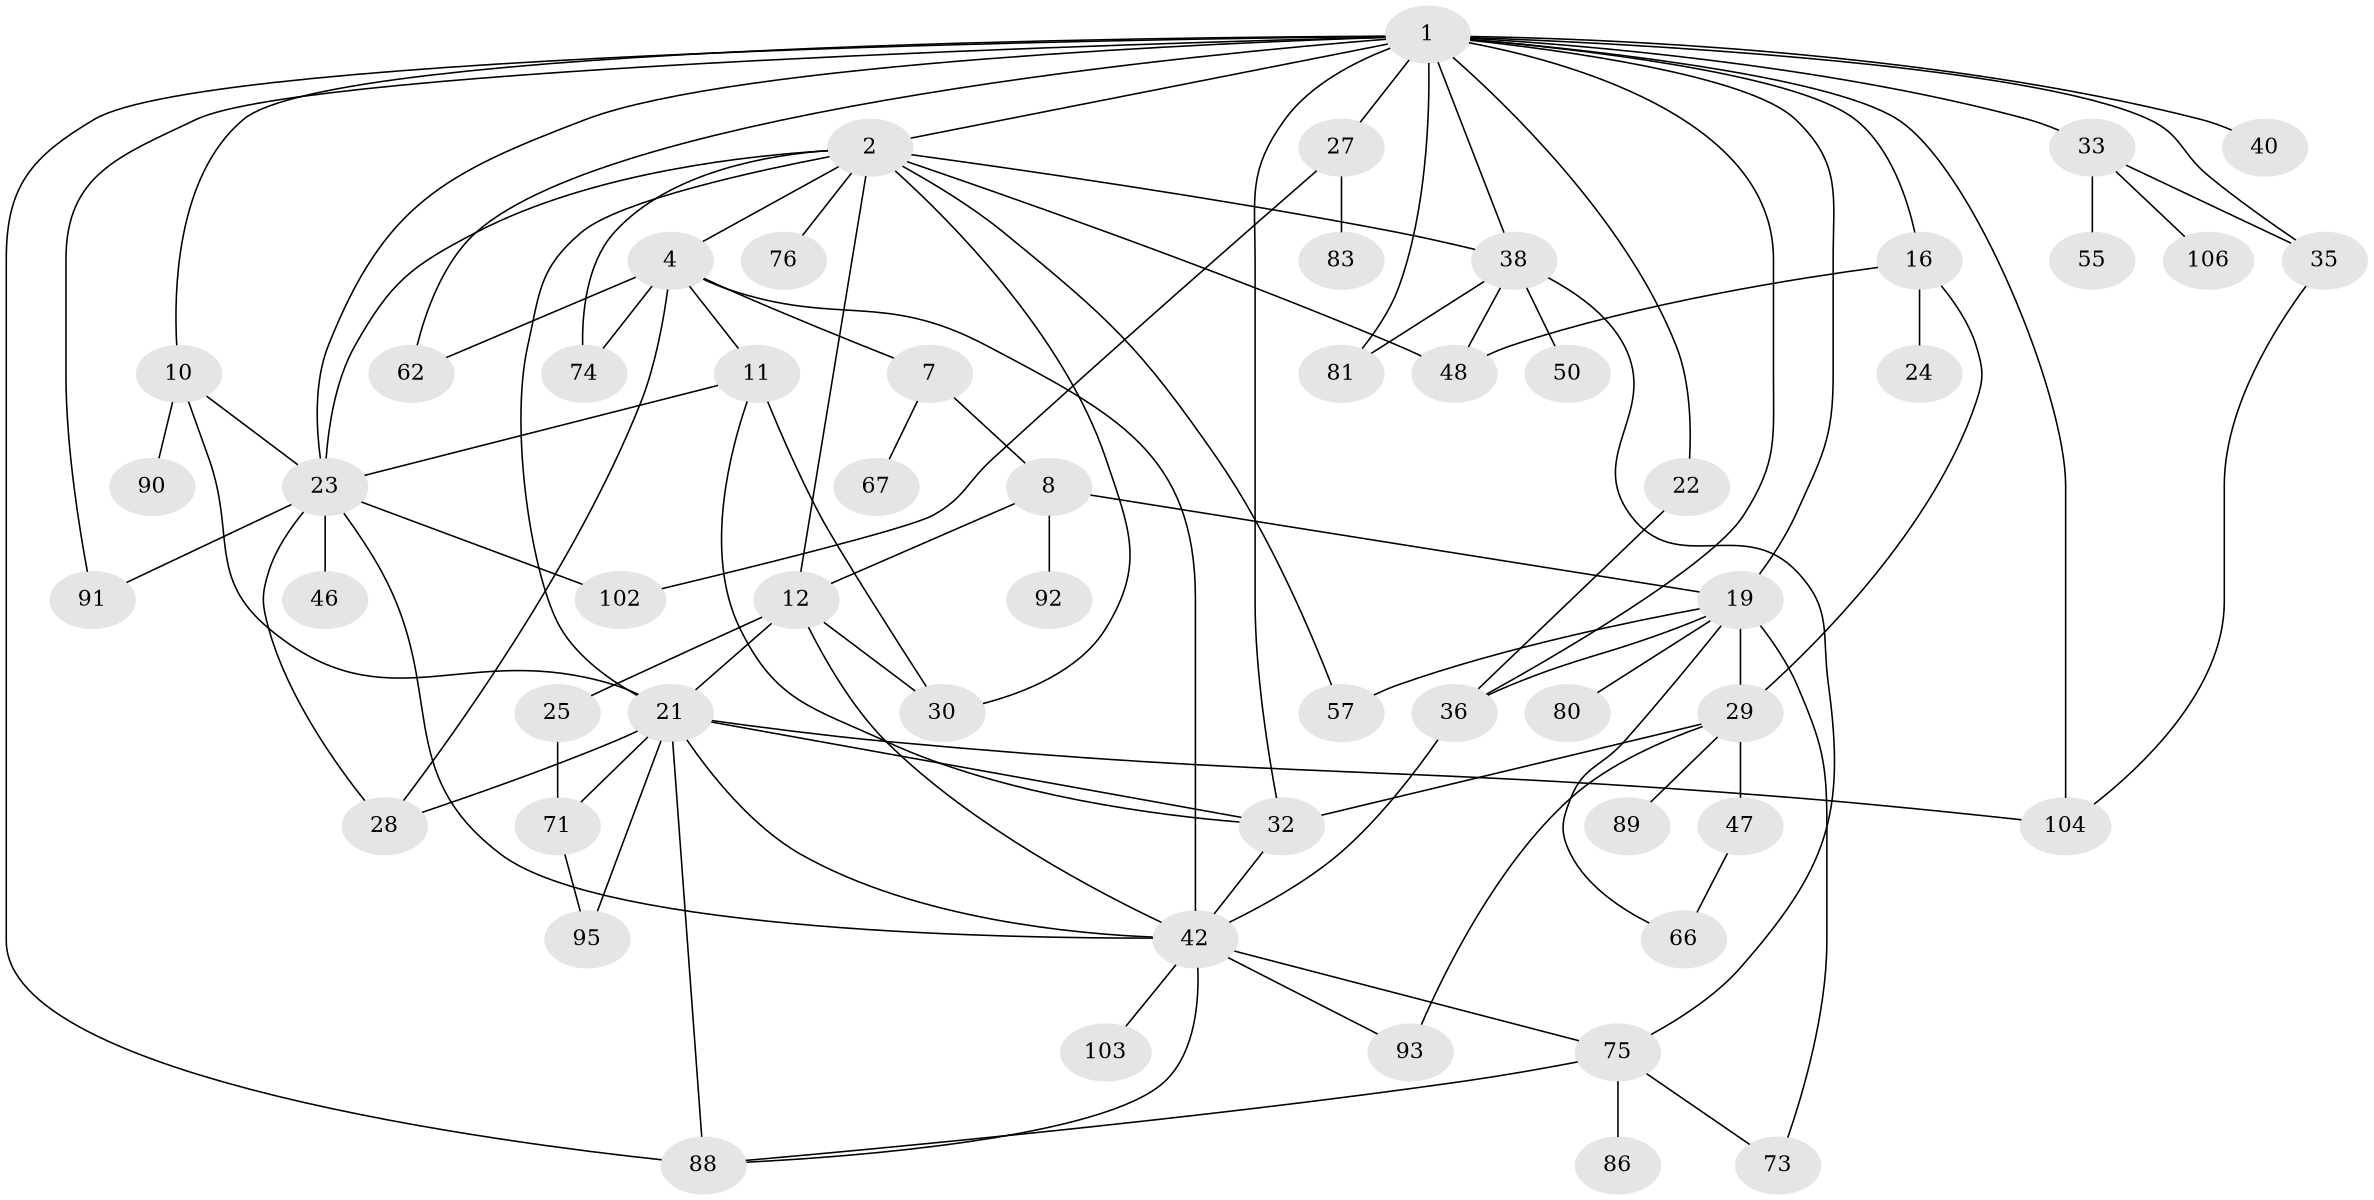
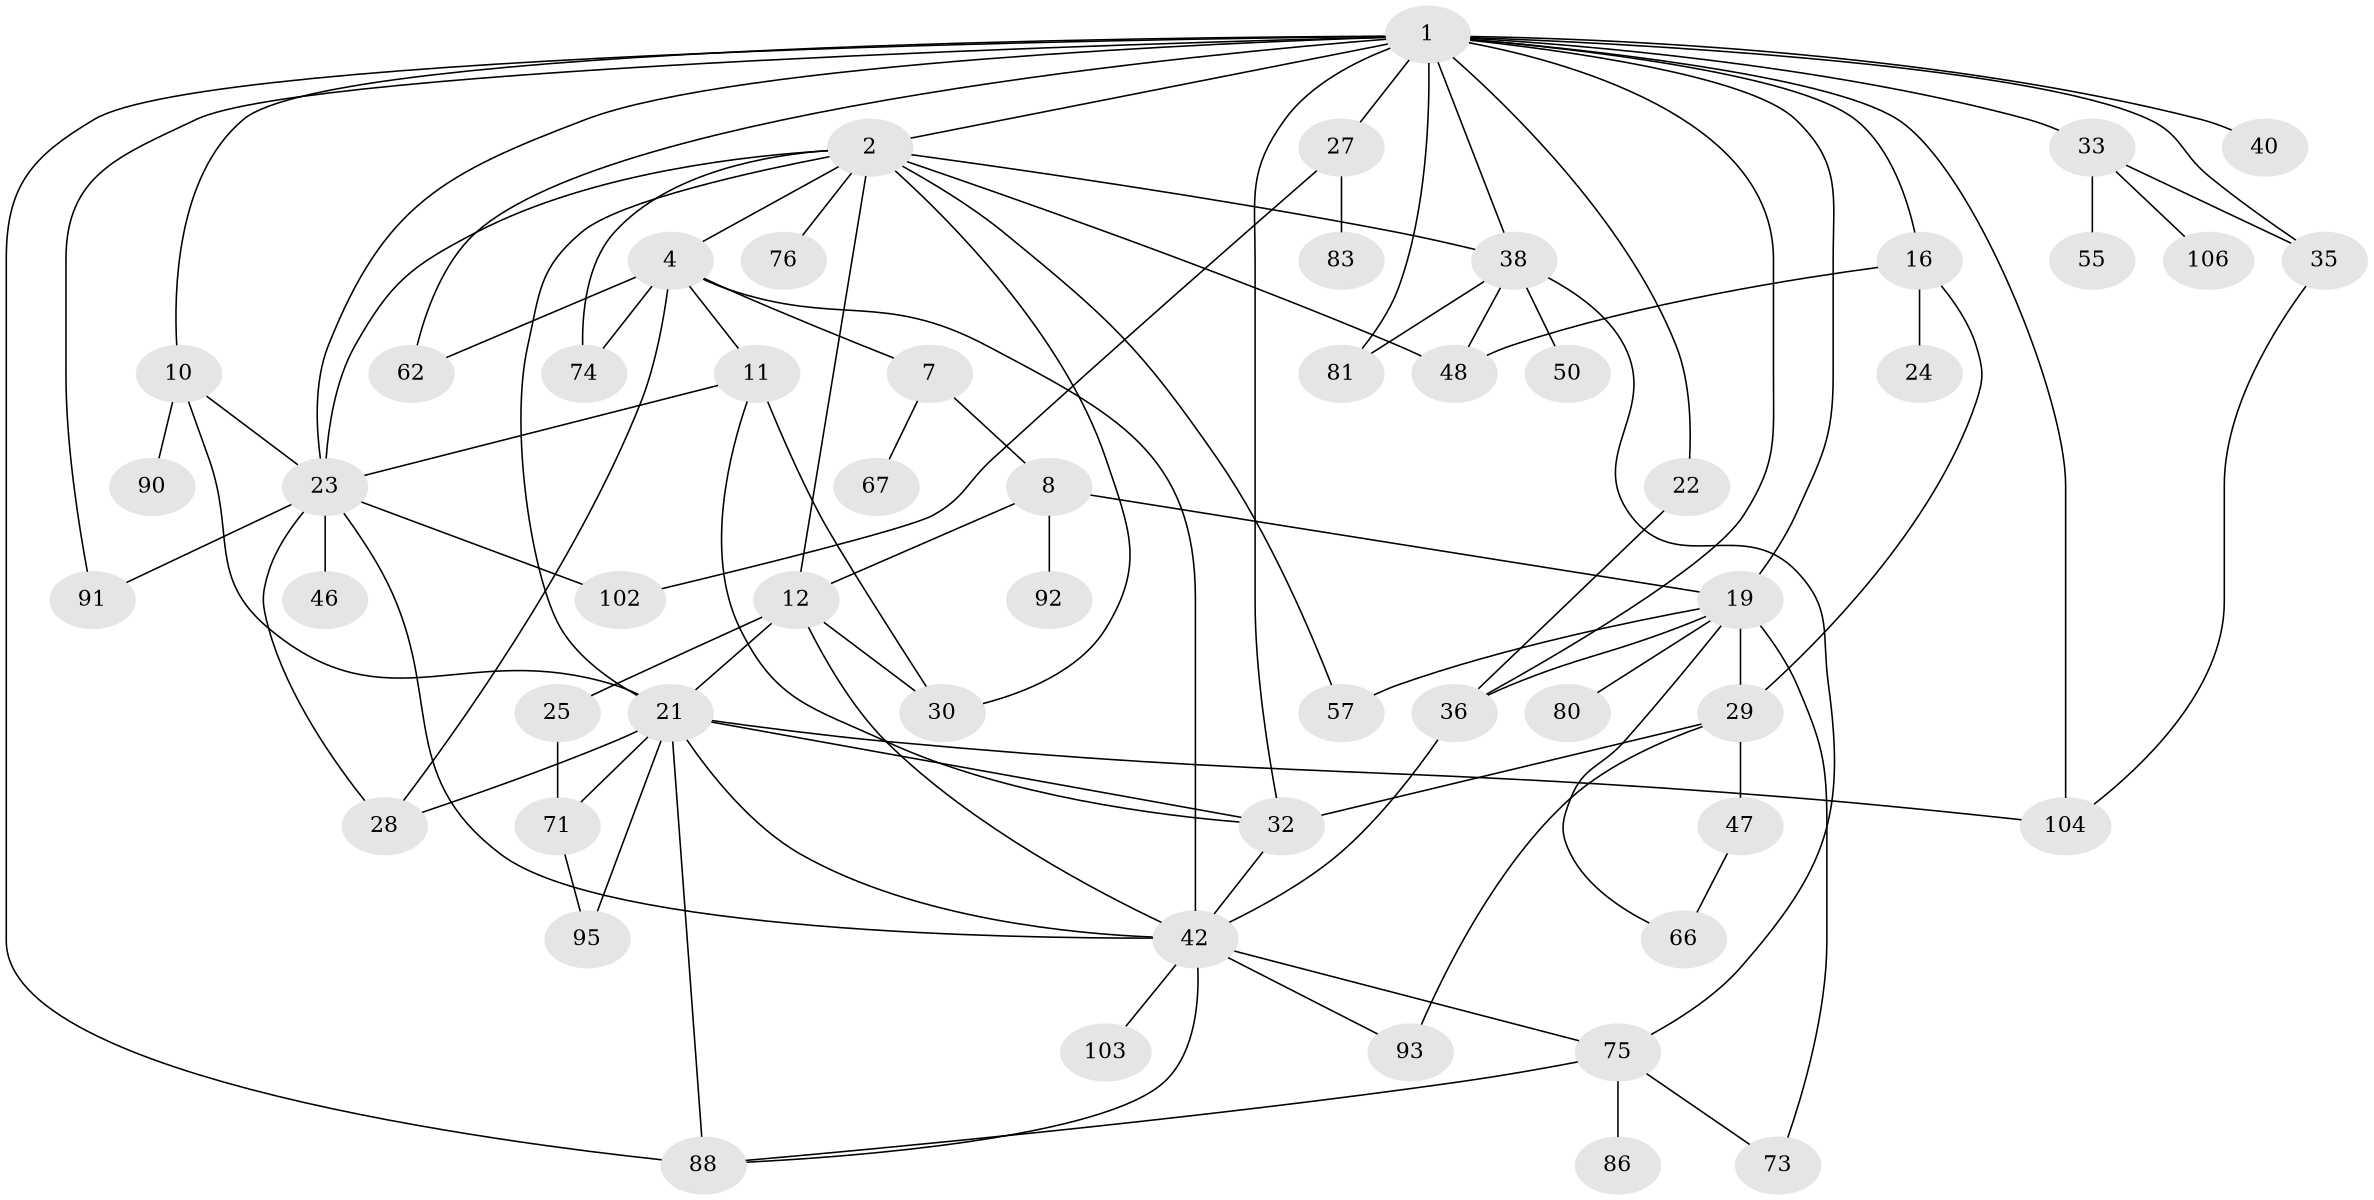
(1627, 826) -> none
